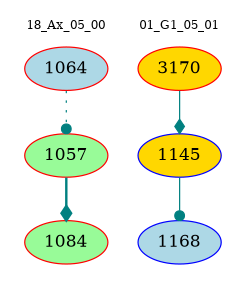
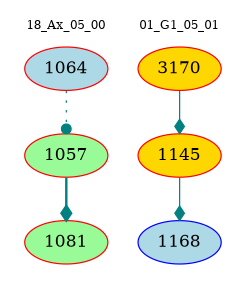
(180, 156) -> (180, 156)
(180, 194) -> (180, 194)
(66, 242) -> (66, 242)
